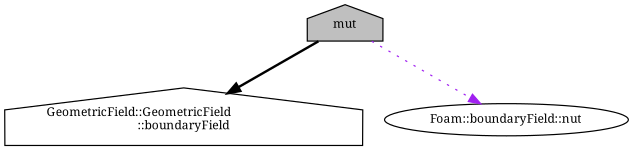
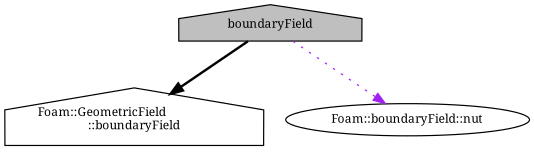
(345, 25) -> (270, 25)
(184, 120) -> (134, 120)
